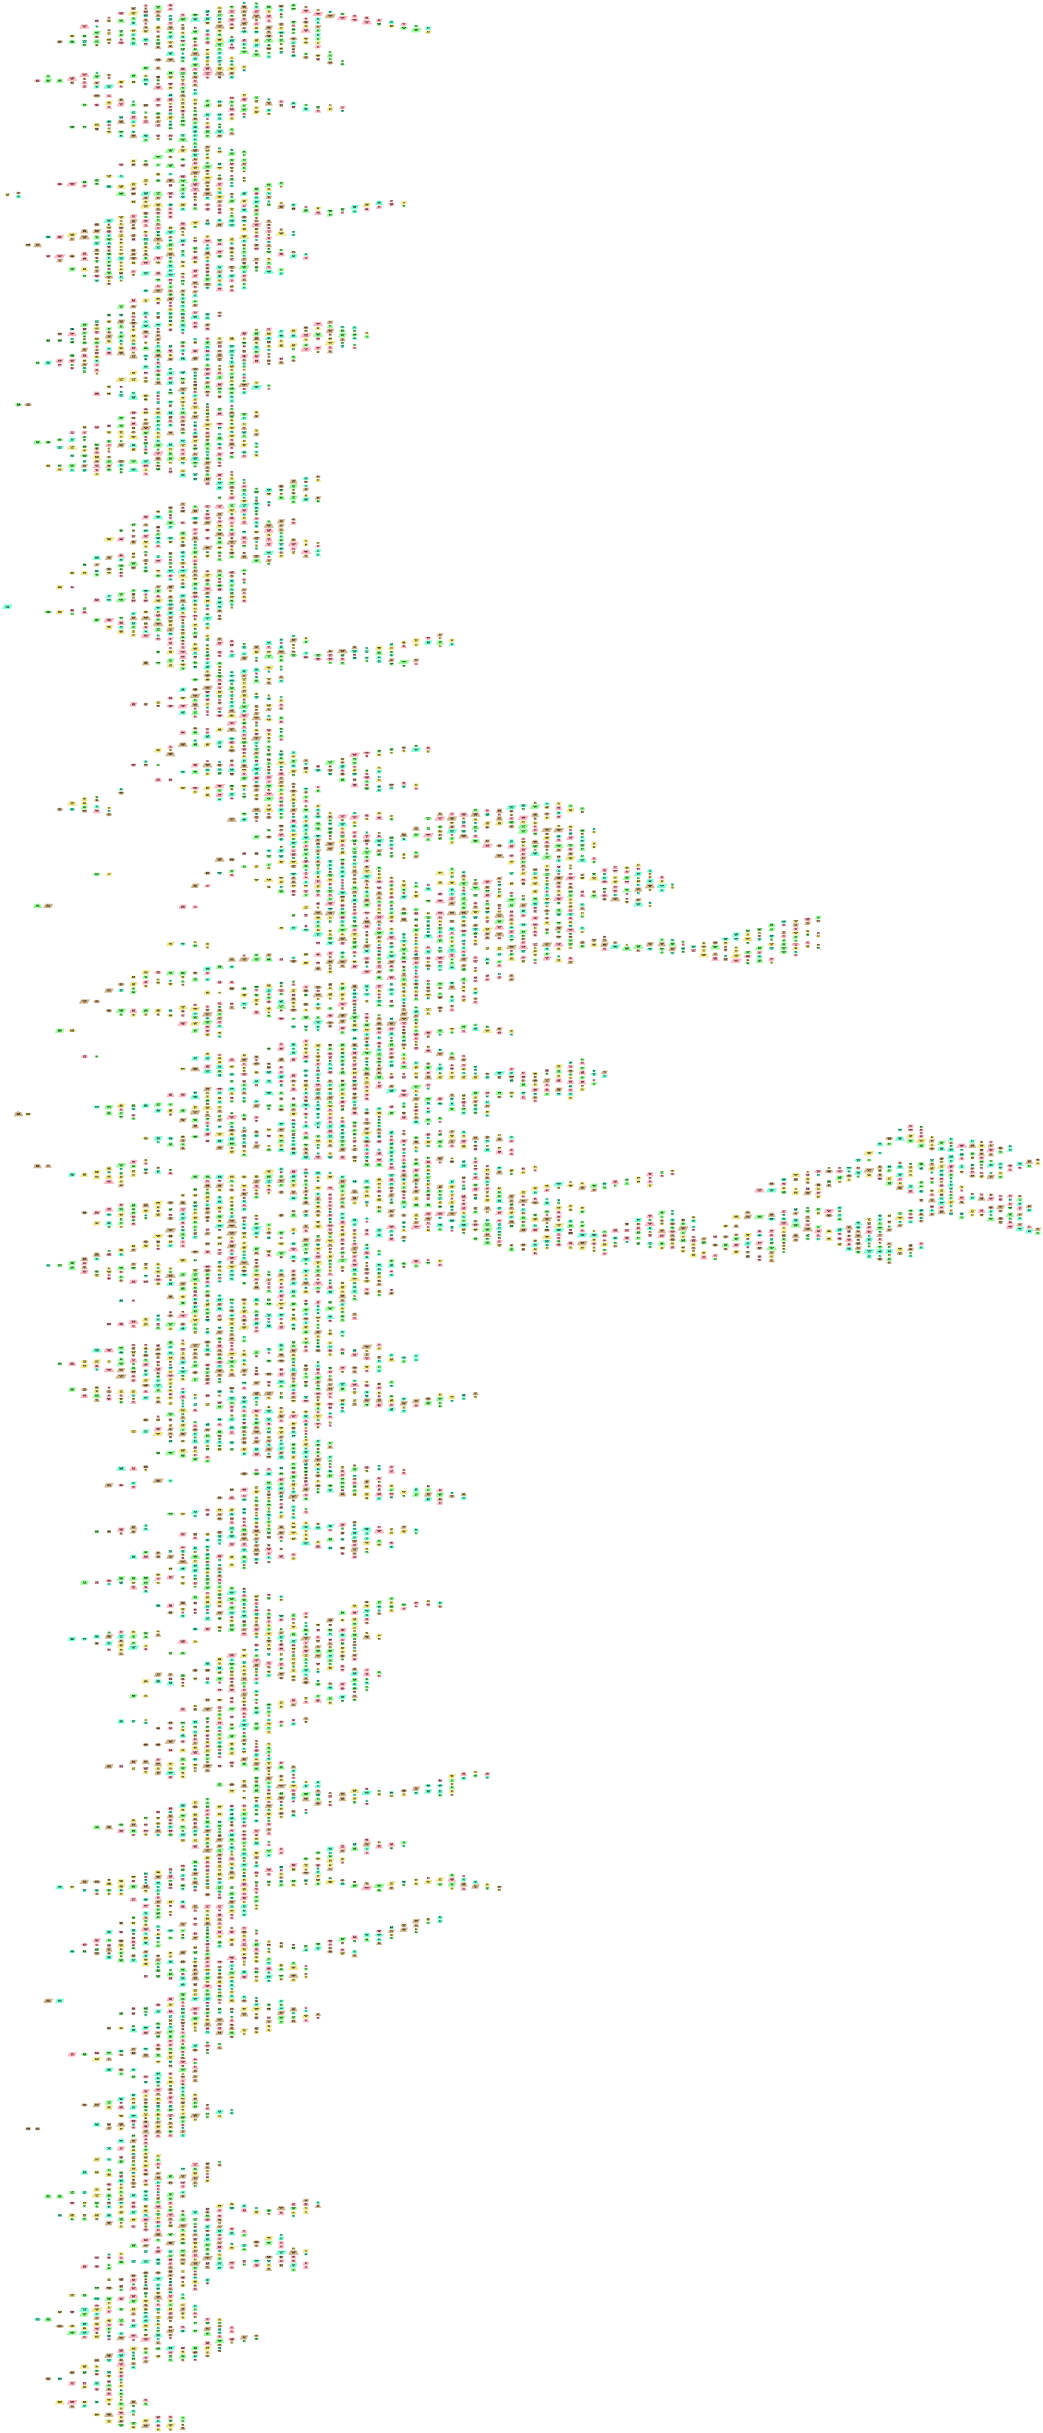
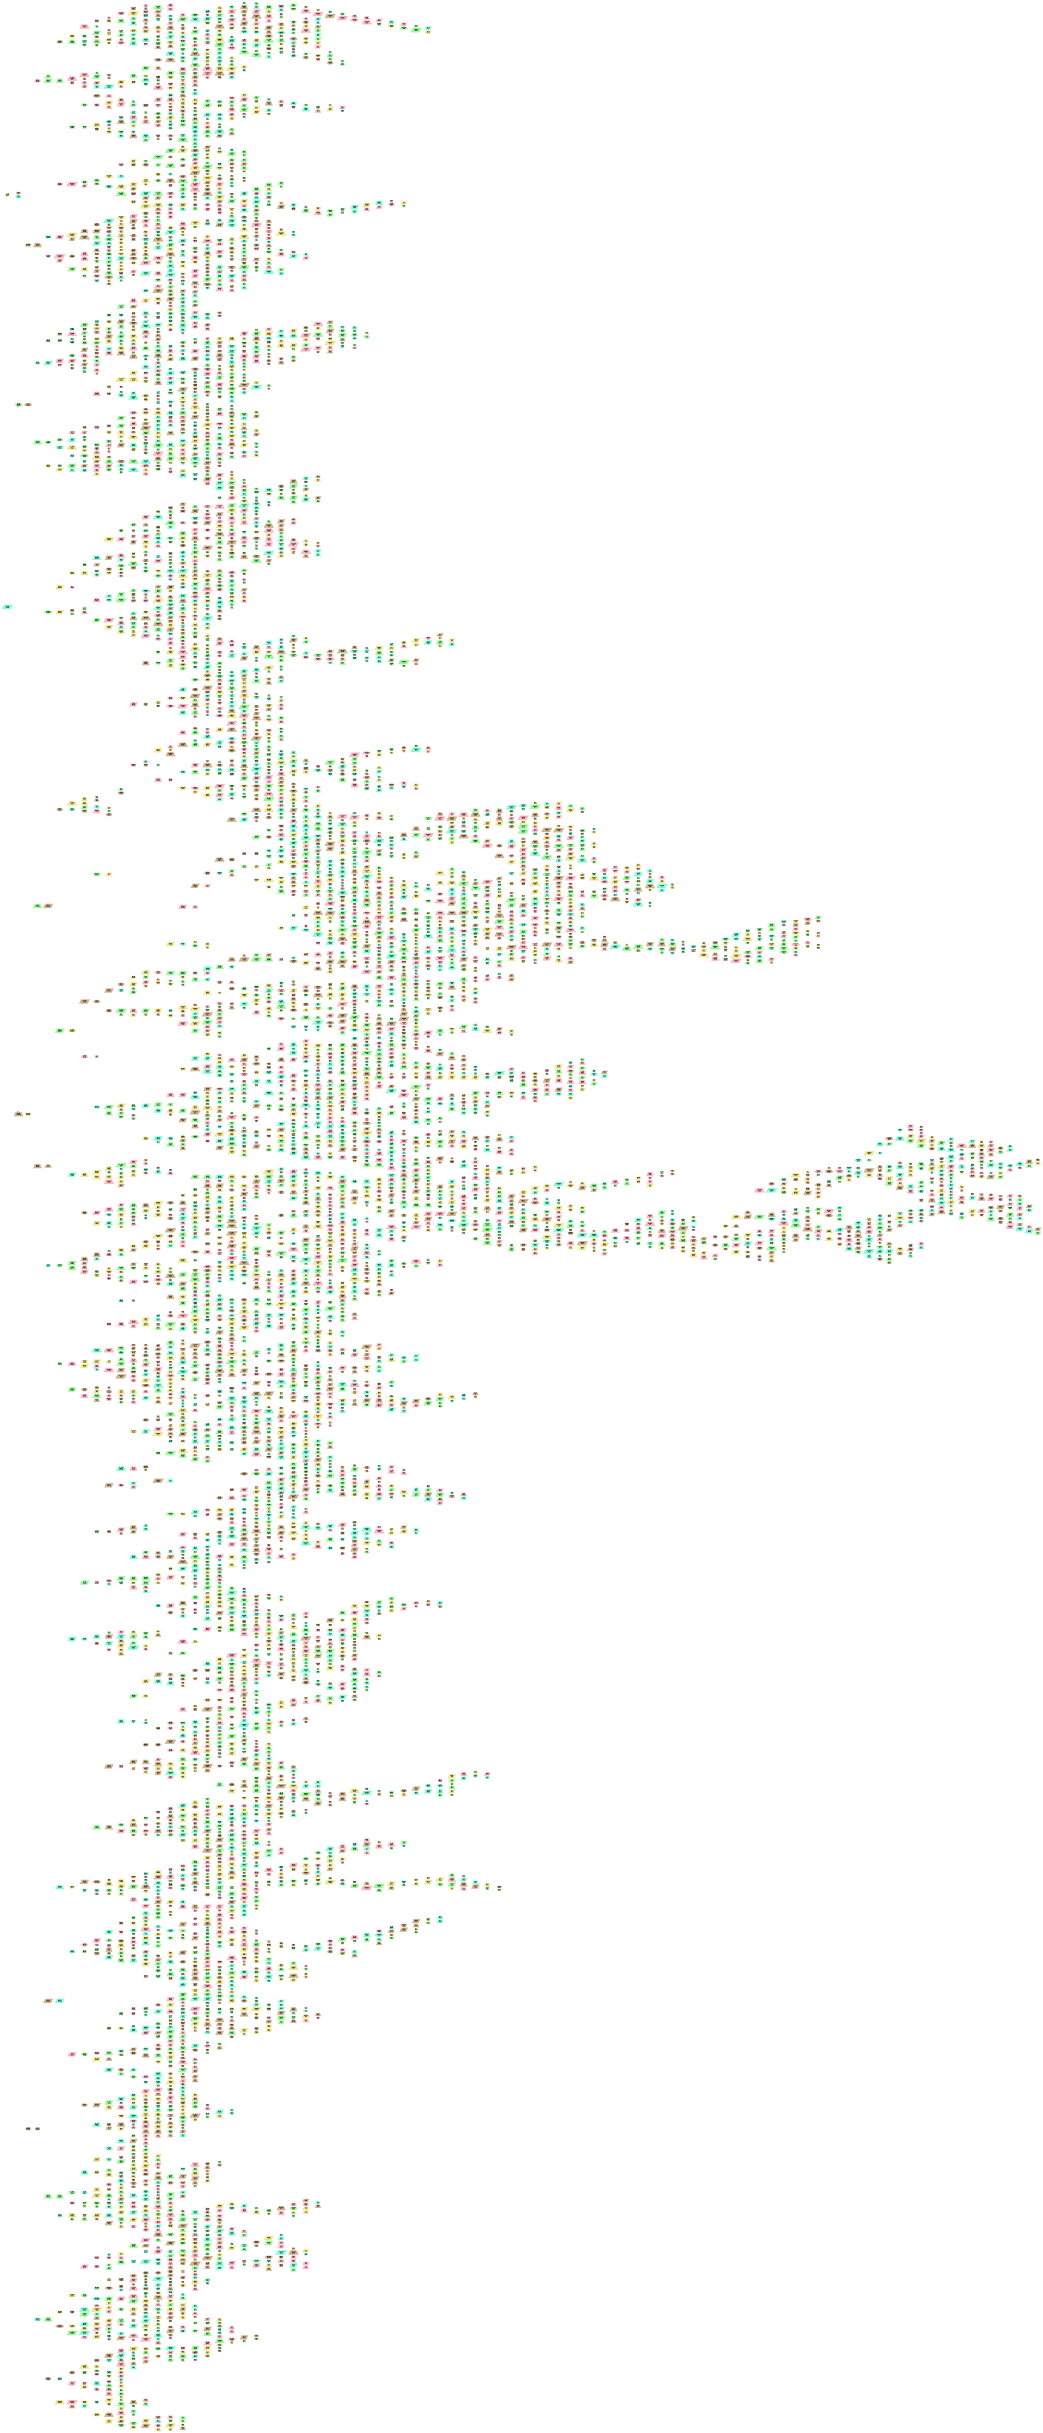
(1010, 1166) -> (1010, 1166)
